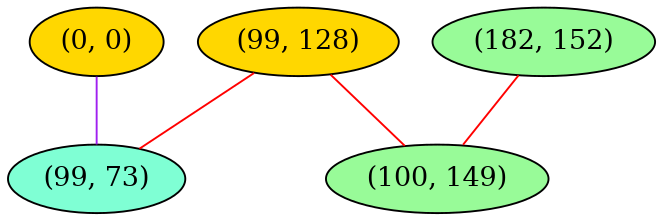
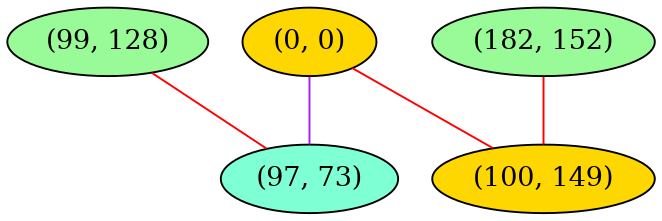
(298, 42) -> (108, 42)
(368, 110) -> (423, 108)
(97, 179) -> (309, 179)
(437, 179) -> (544, 179)
